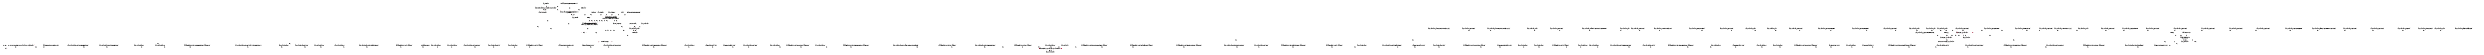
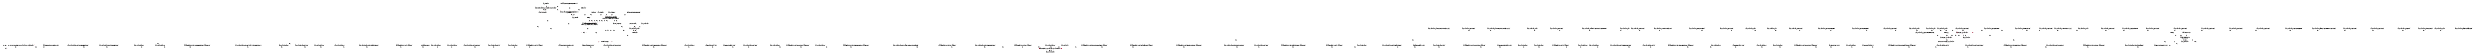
(623, 12) -> none
(1419, 45) -> (1419, 45)
